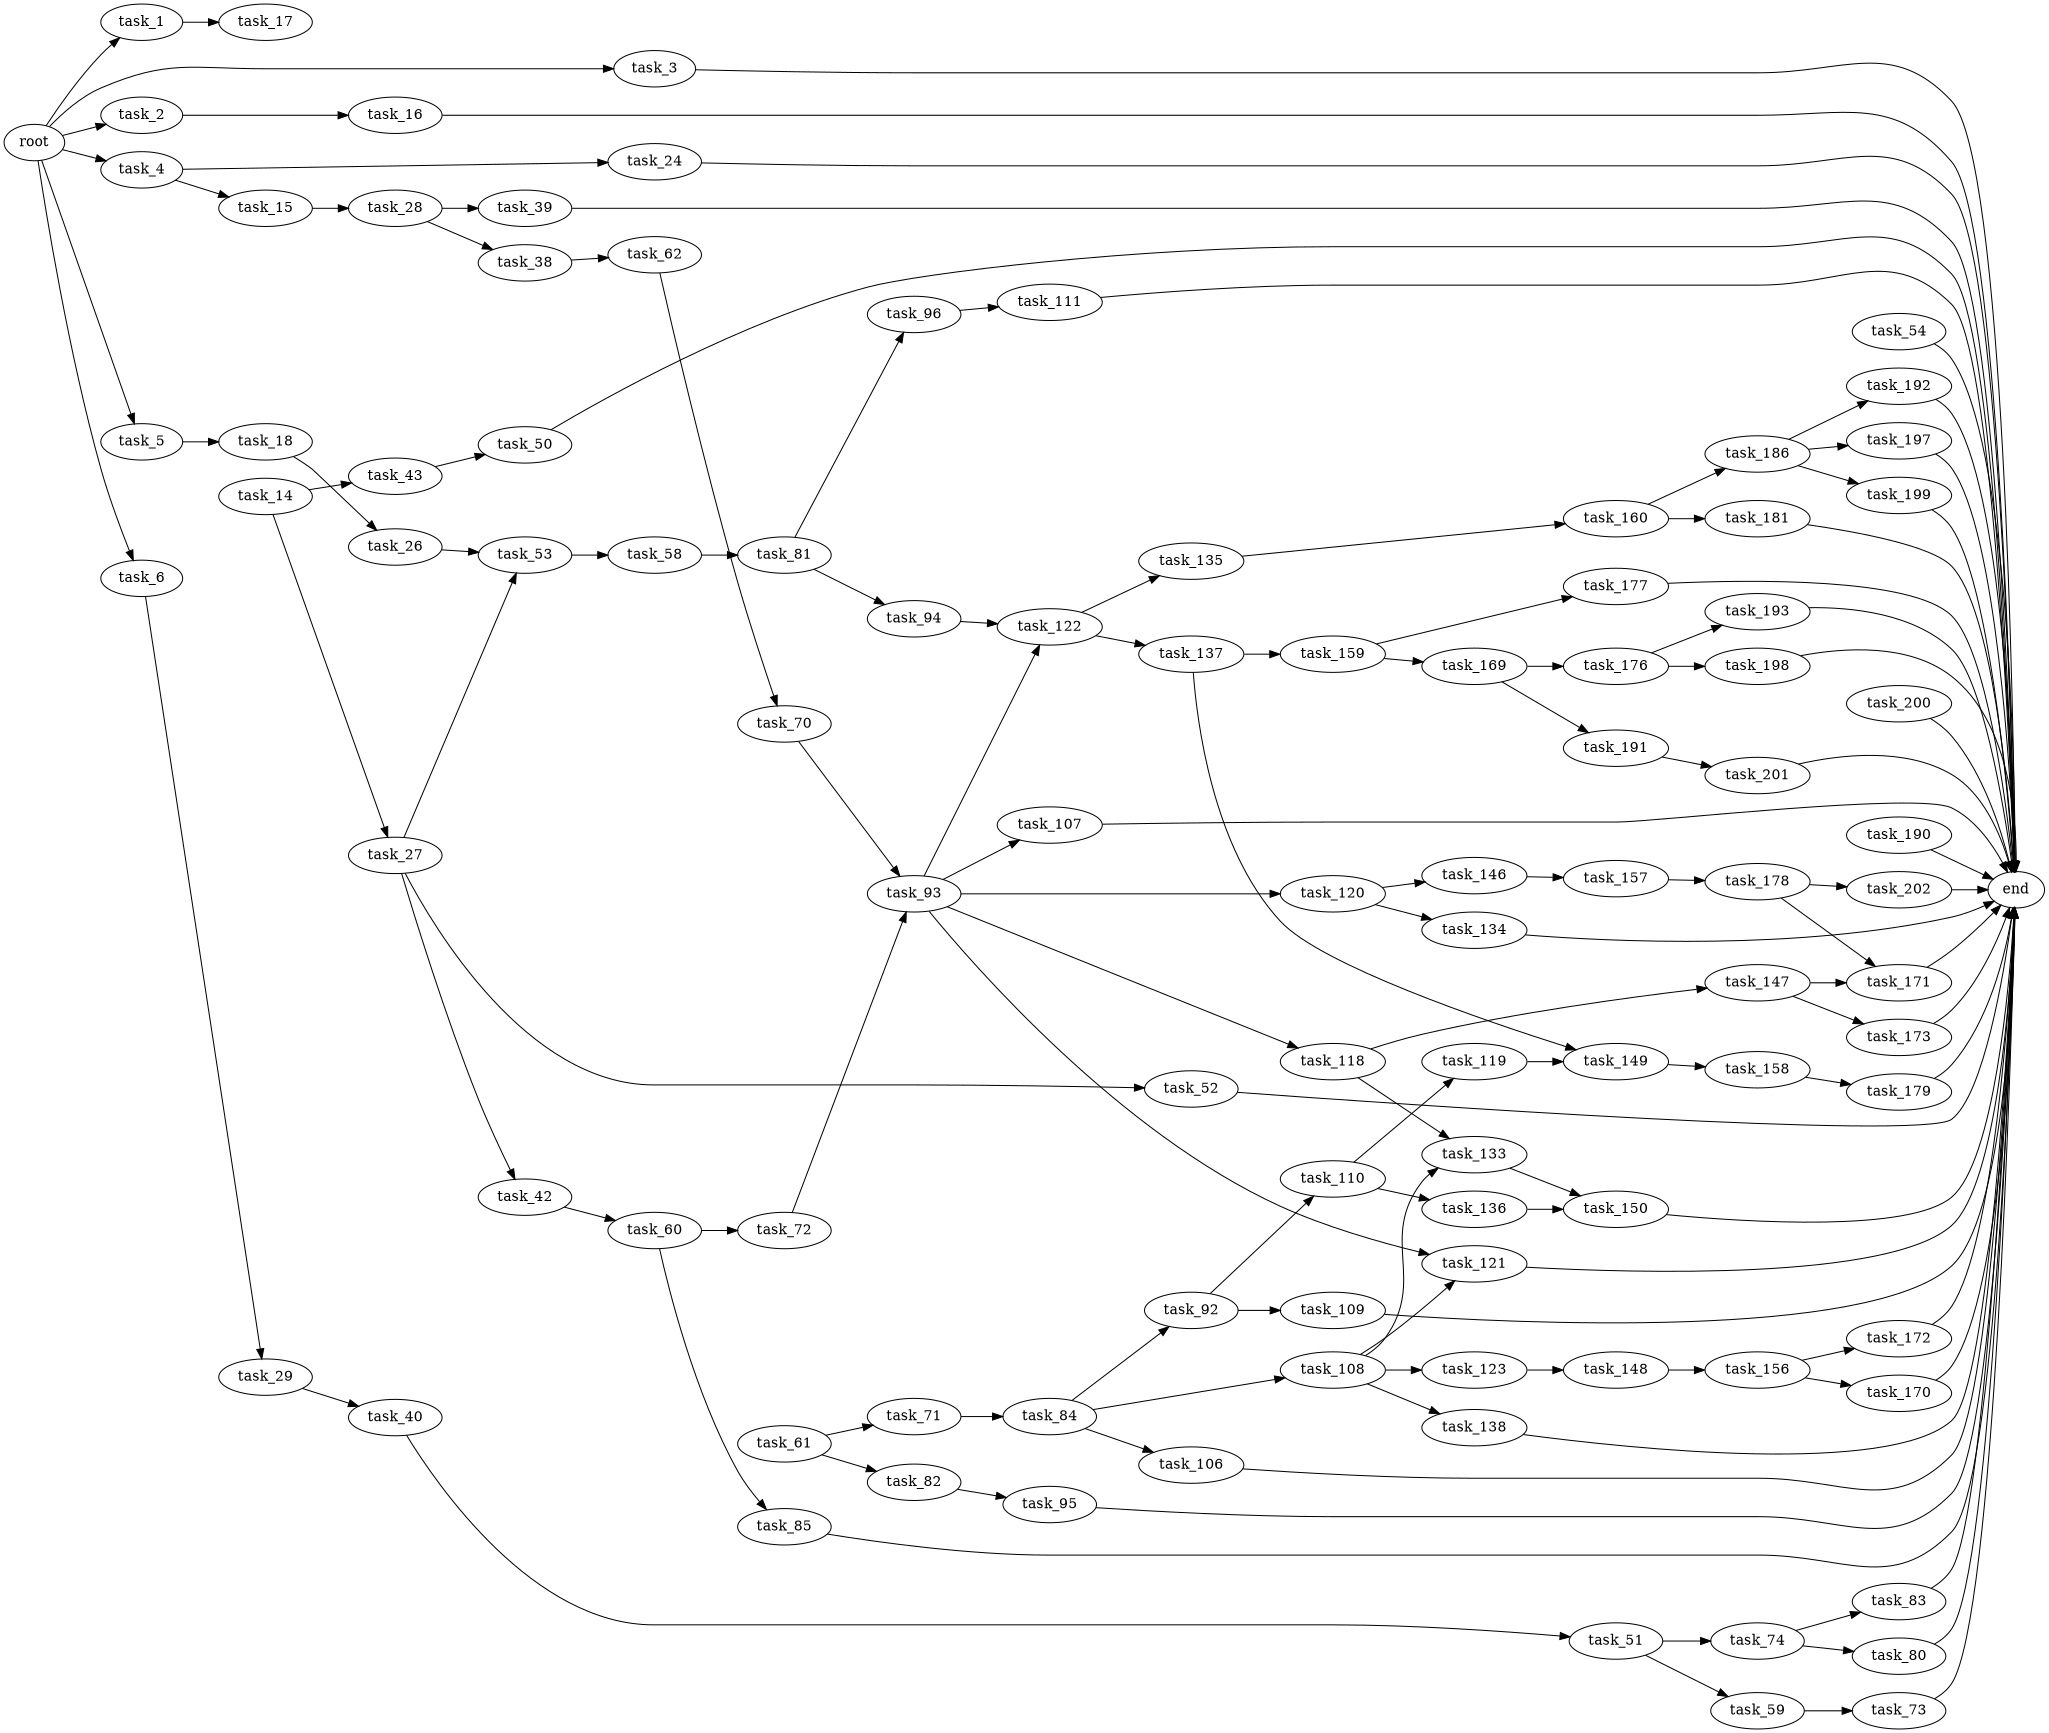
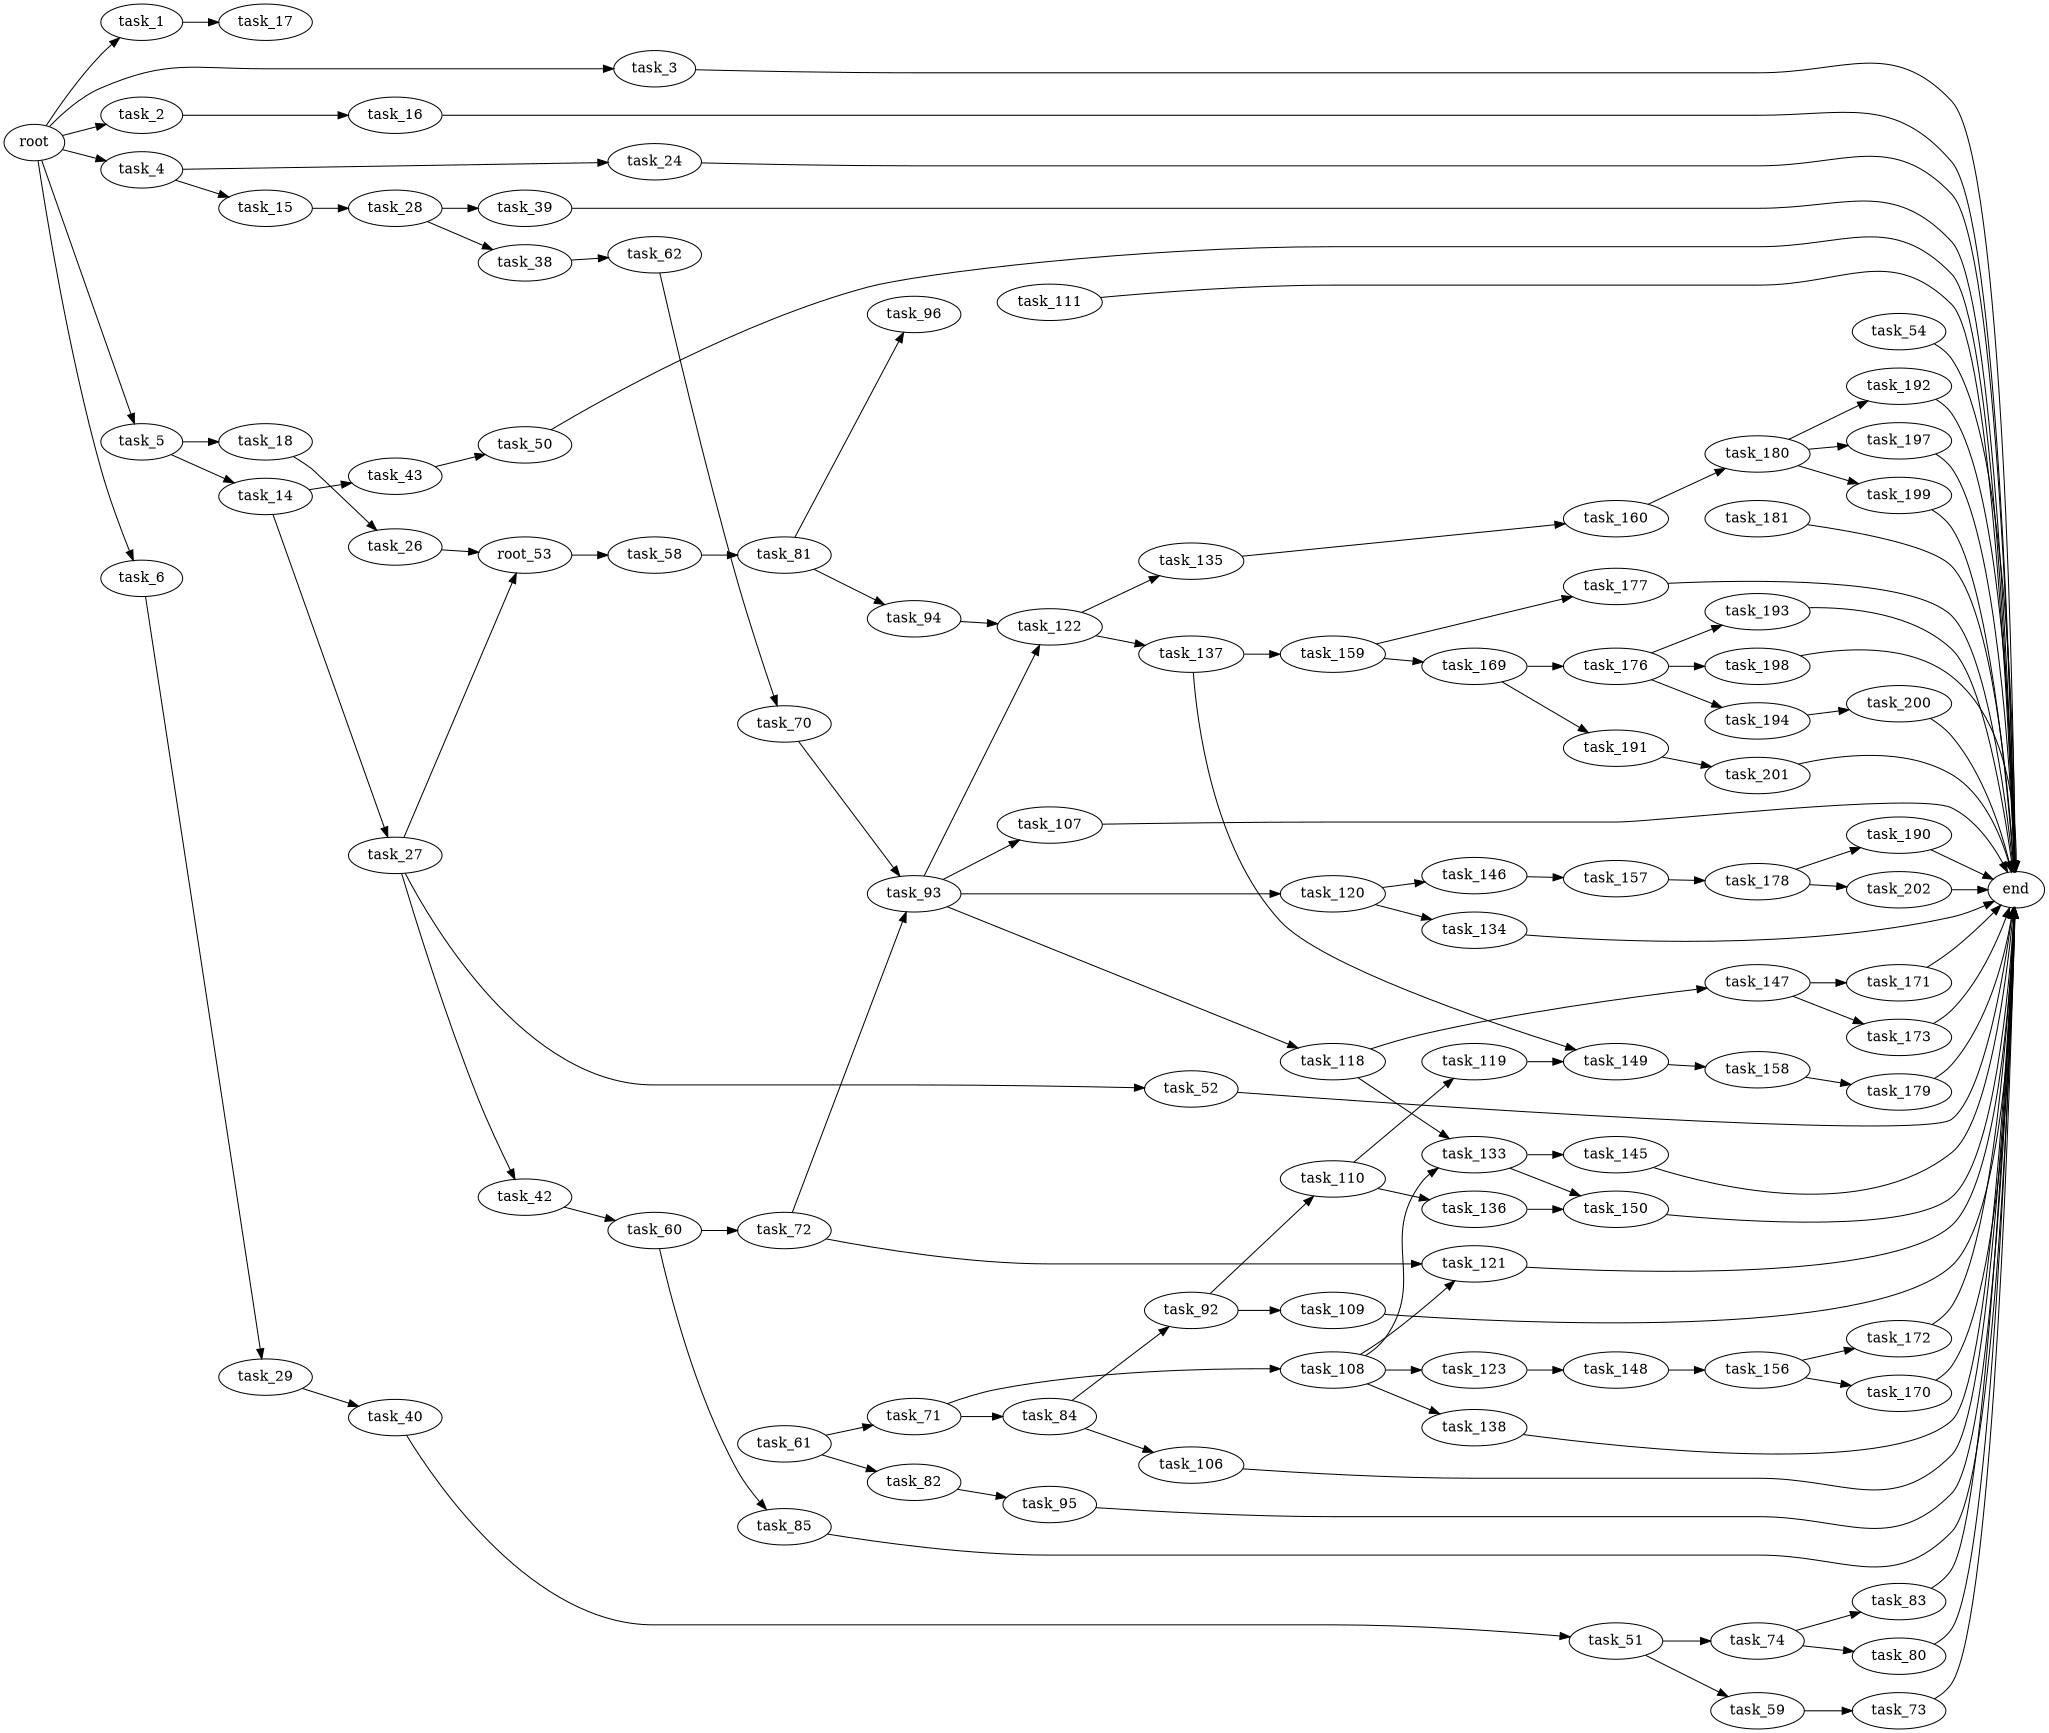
(974, 309) -> none
(1758, 454) -> (1758, 454)
none -> (198, 467)
(1682, 519) -> none
(525, 555) -> (525, 555)
none -> (1758, 721)
(1824, 929) -> (1823, 860)
(1146, 1123) -> (1118, 1264)
none -> (1616, 1155)
(1184, 1395) -> (1091, 1376)
